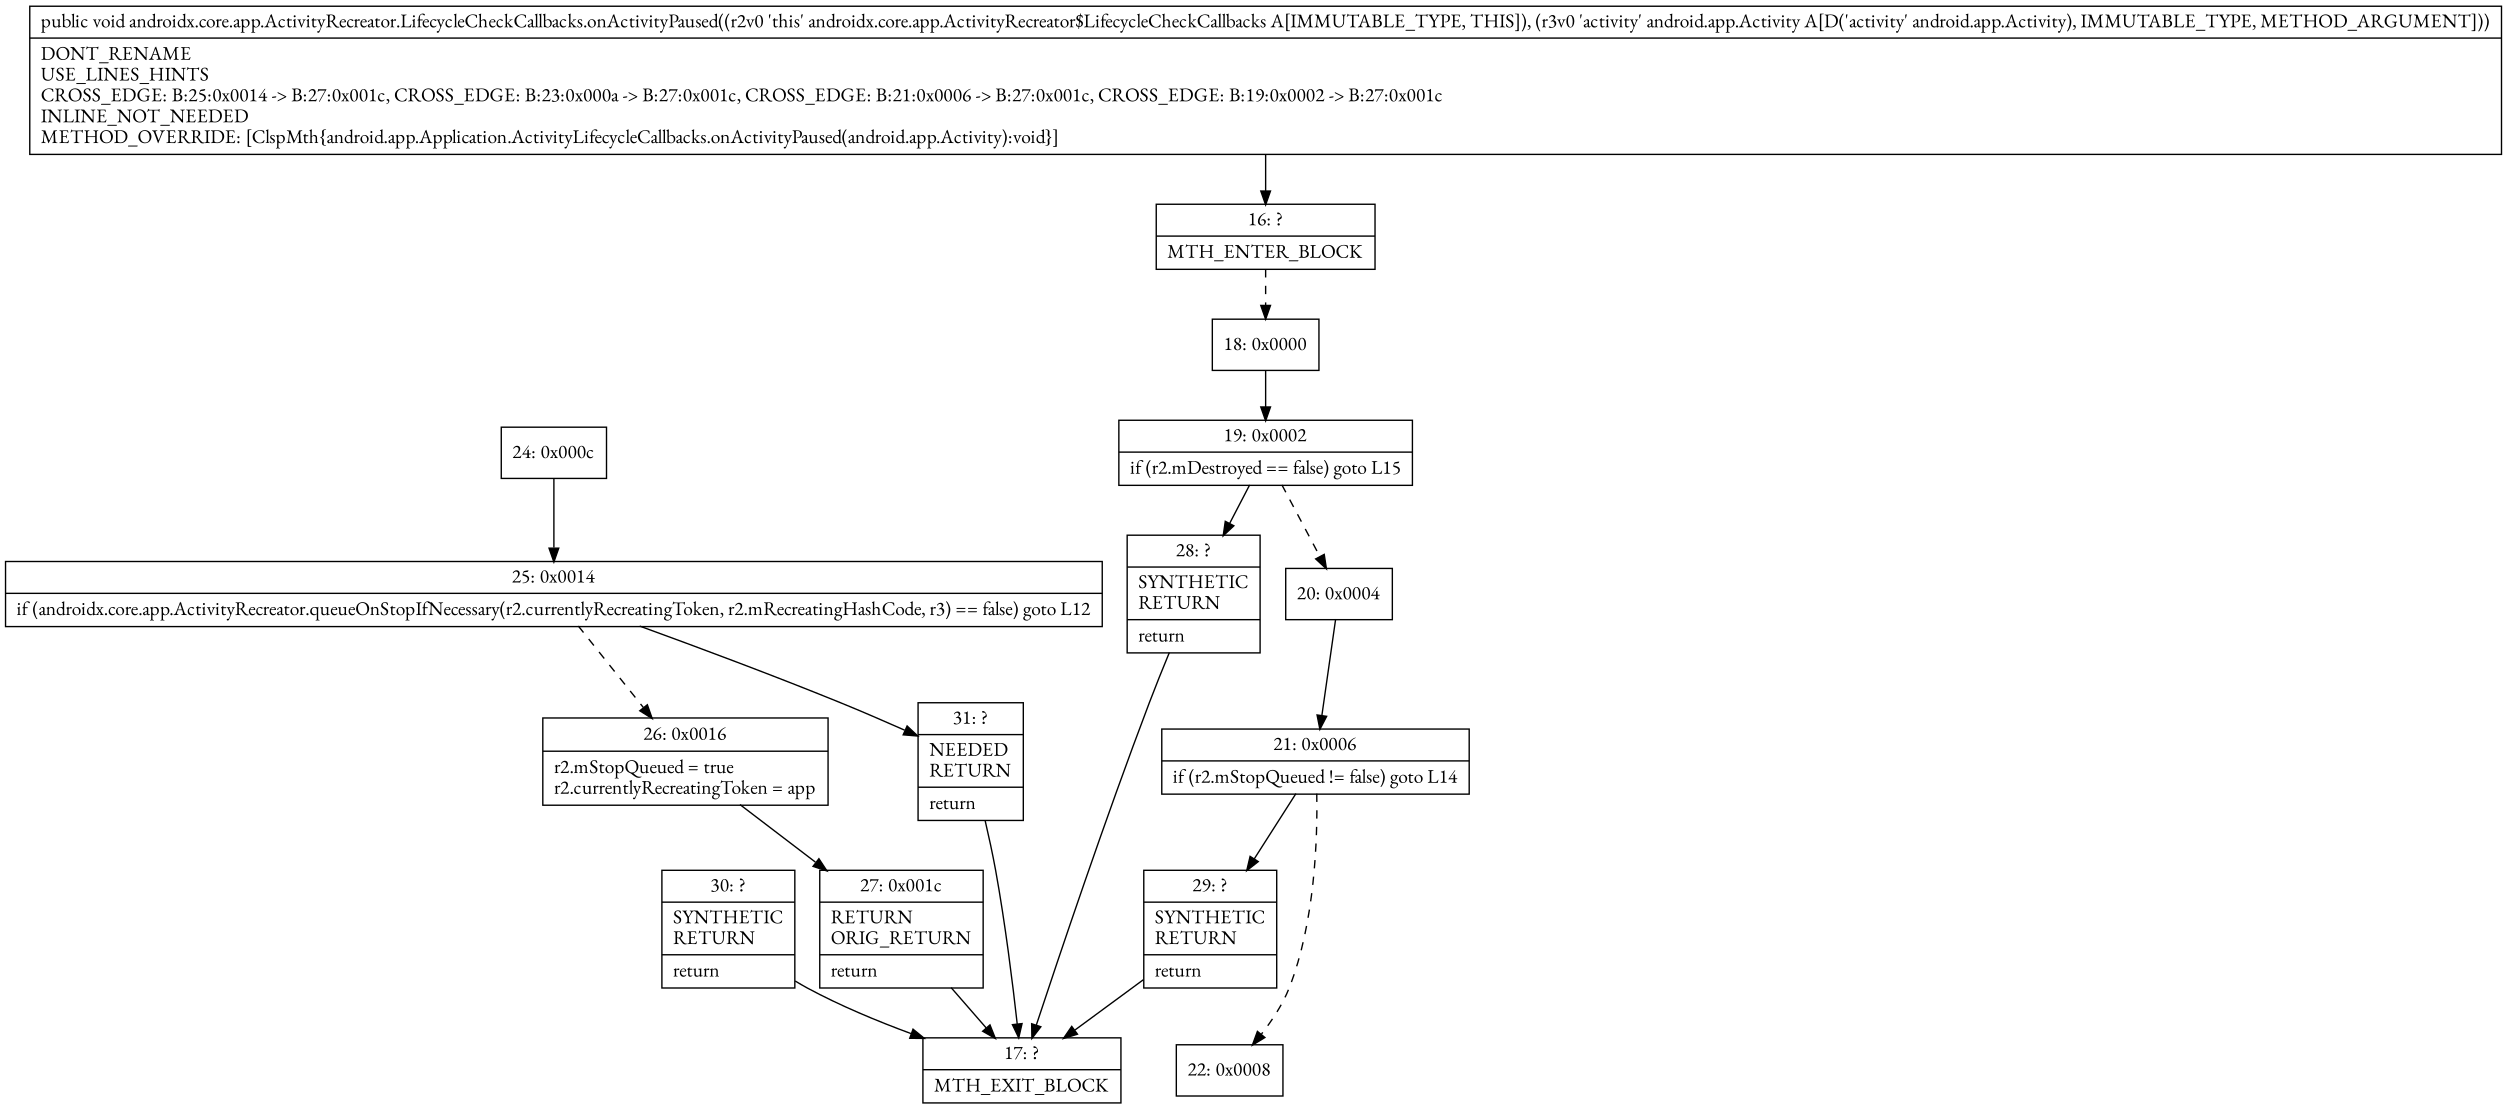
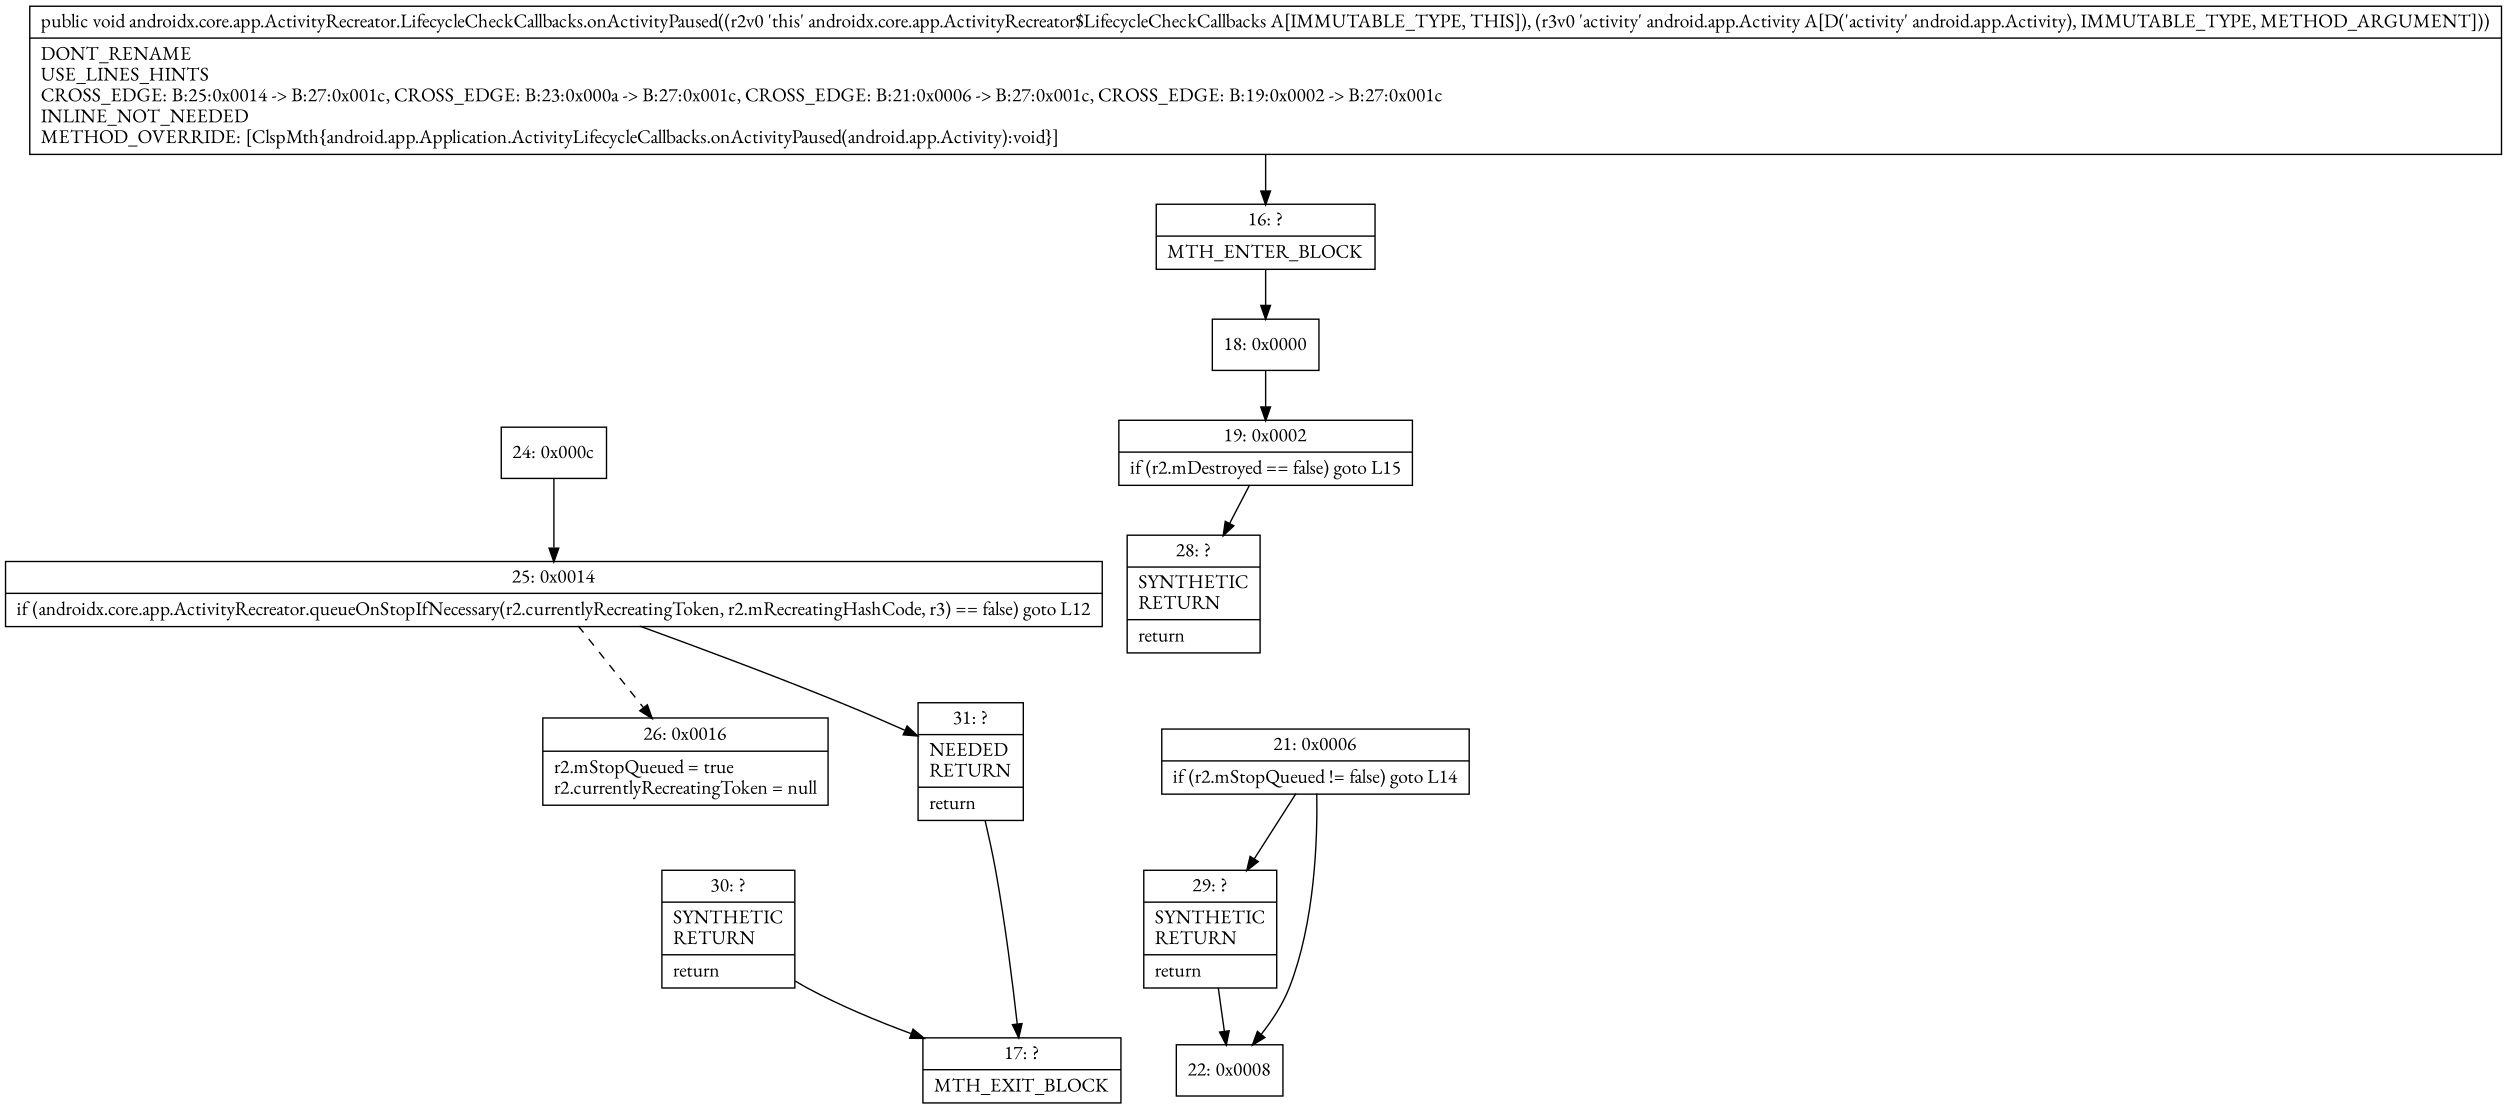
(1266, 287) -> (1266, 287)
(1339, 594) -> none
(685, 788) -> (685, 788)
(1100, 838) -> none
(1308, 919) -> (1308, 919)
(901, 929) -> none
(1109, 1005) -> (1221, 1009)
